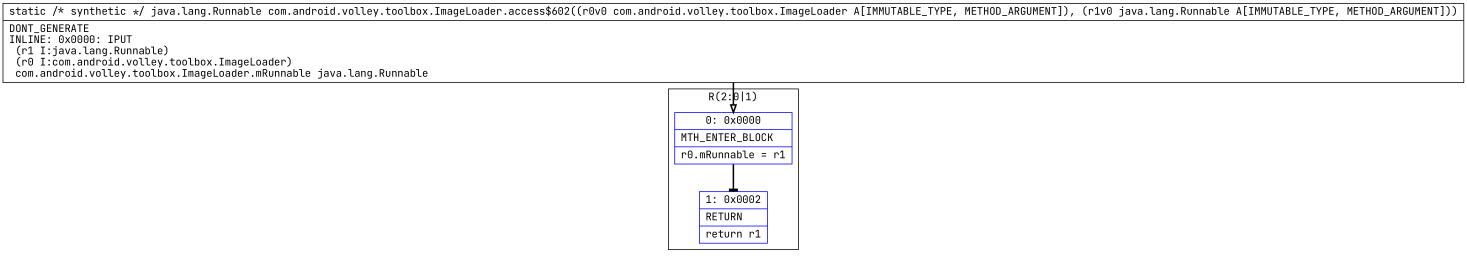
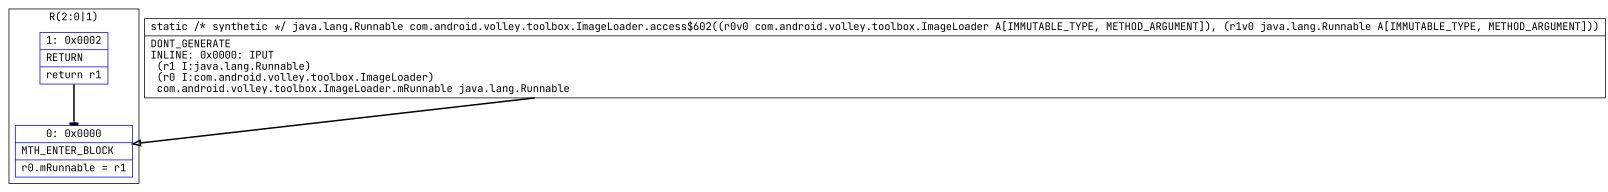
(733, 176) -> (74, 103)
